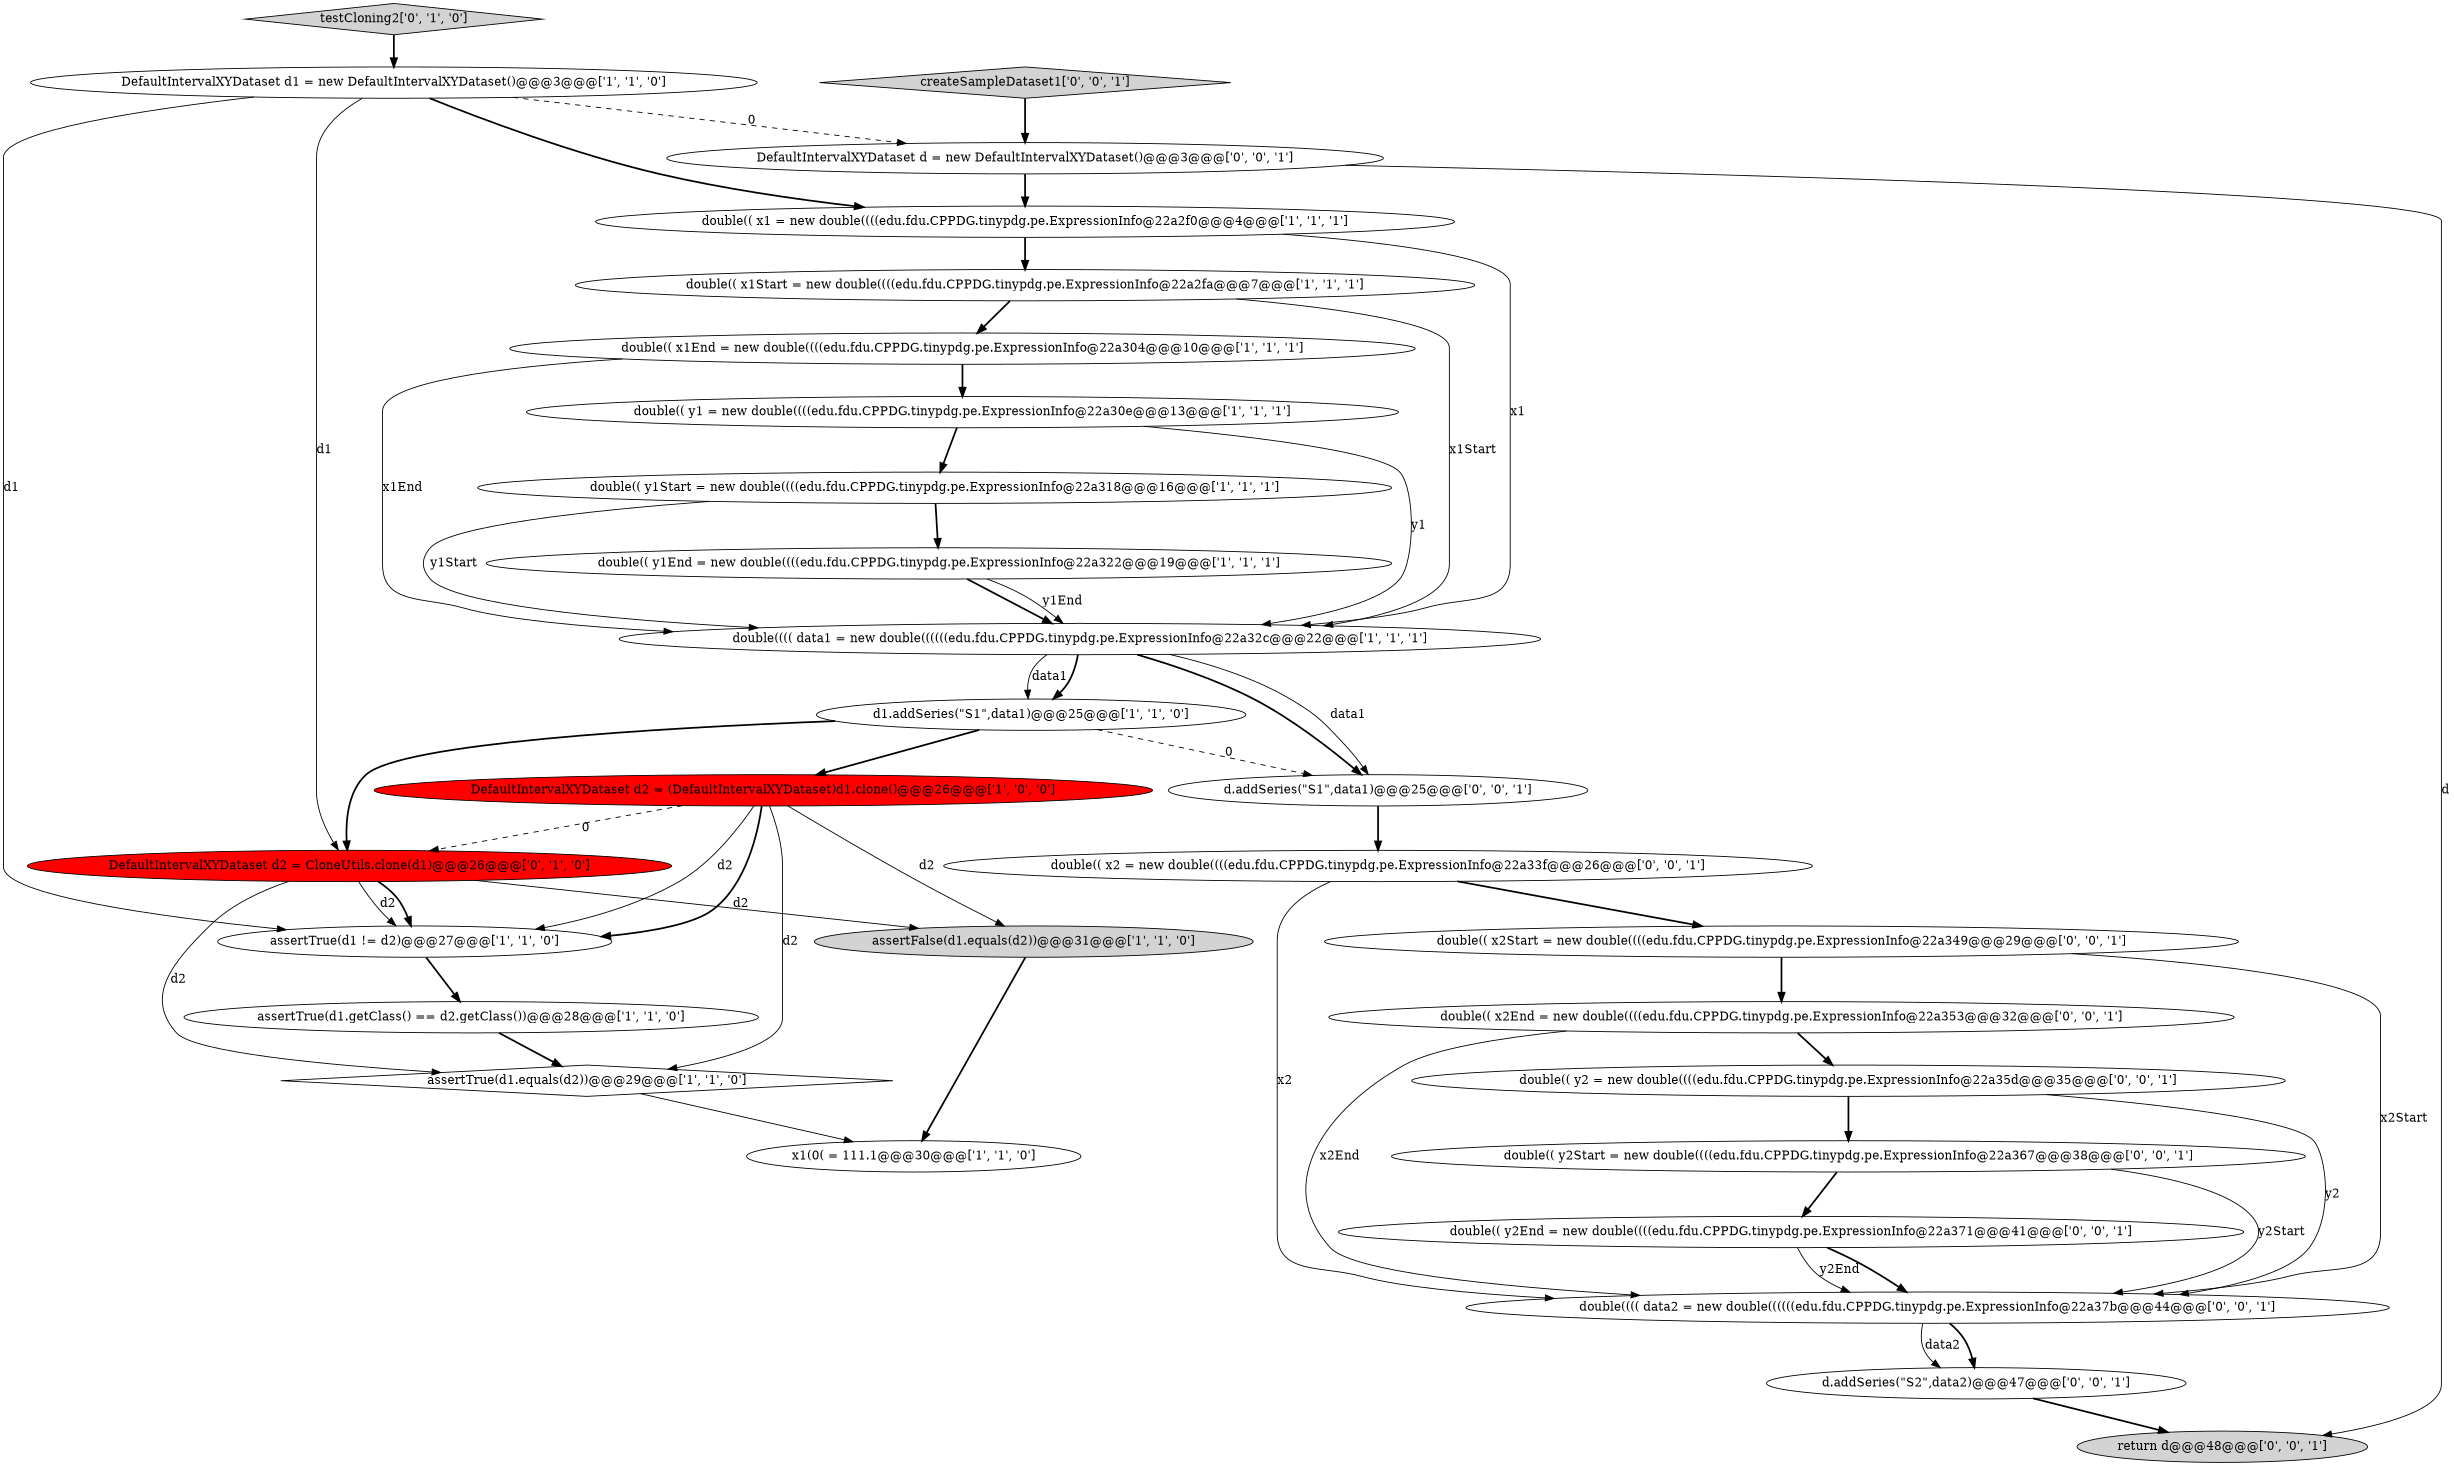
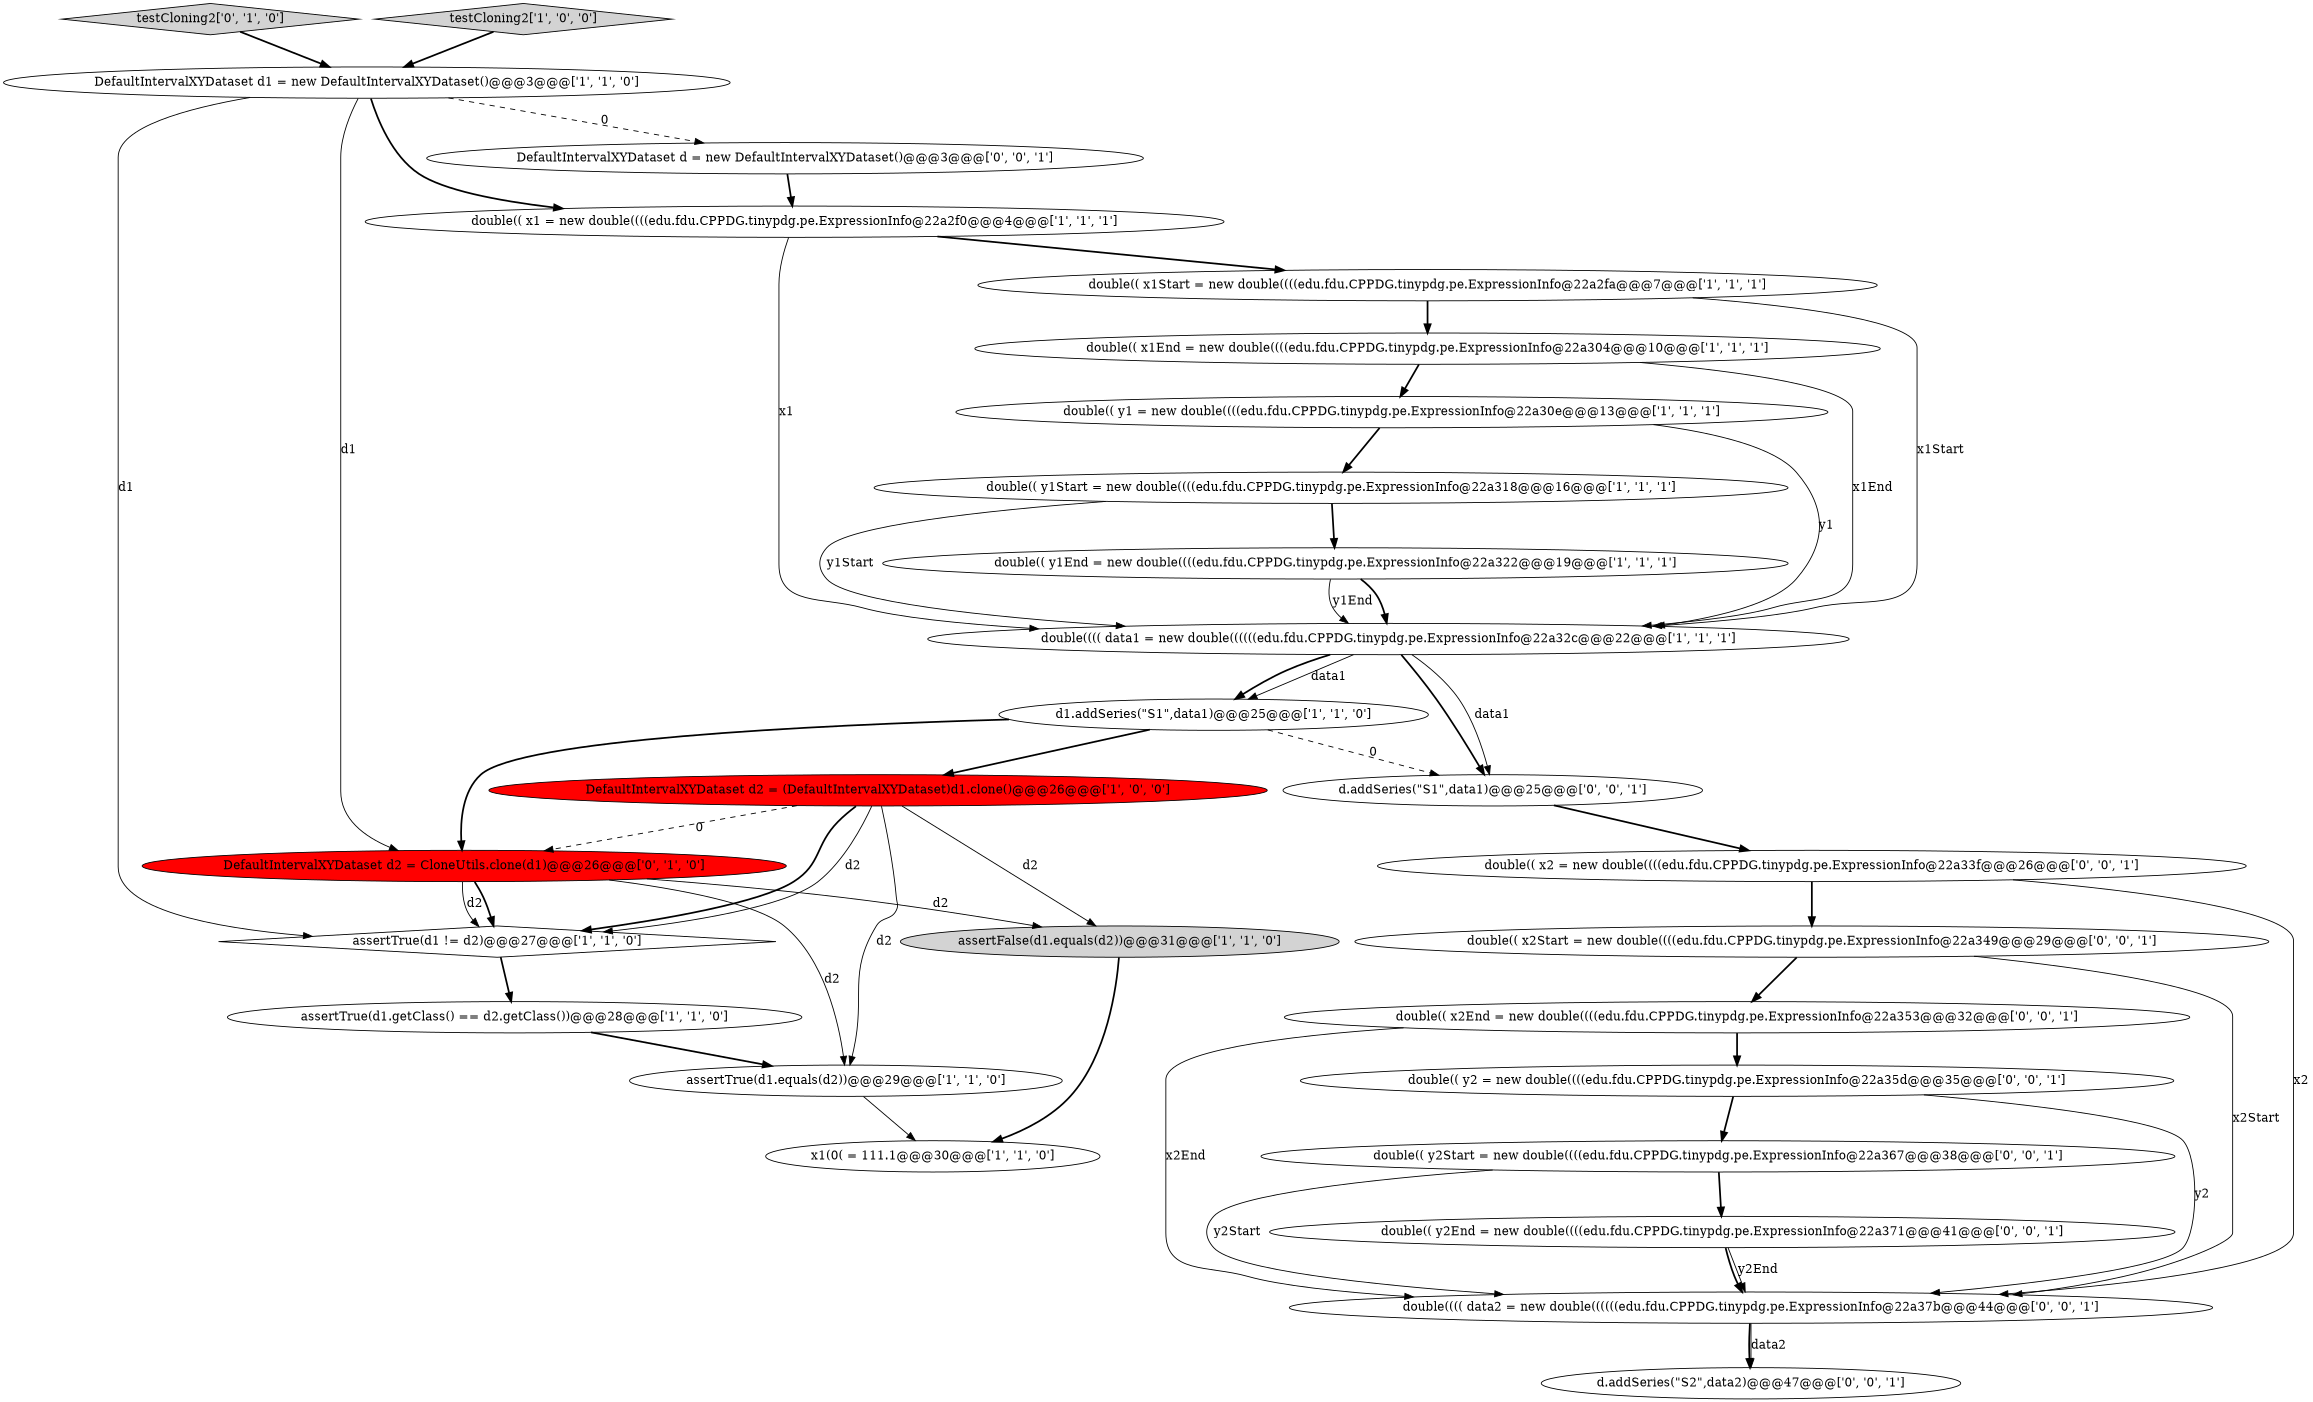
none -> (523, 19)
(1025, 83) -> none
(415, 942) -> (497, 942)
(587, 1081) -> (846, 1081)
(2222, 1447) -> none
